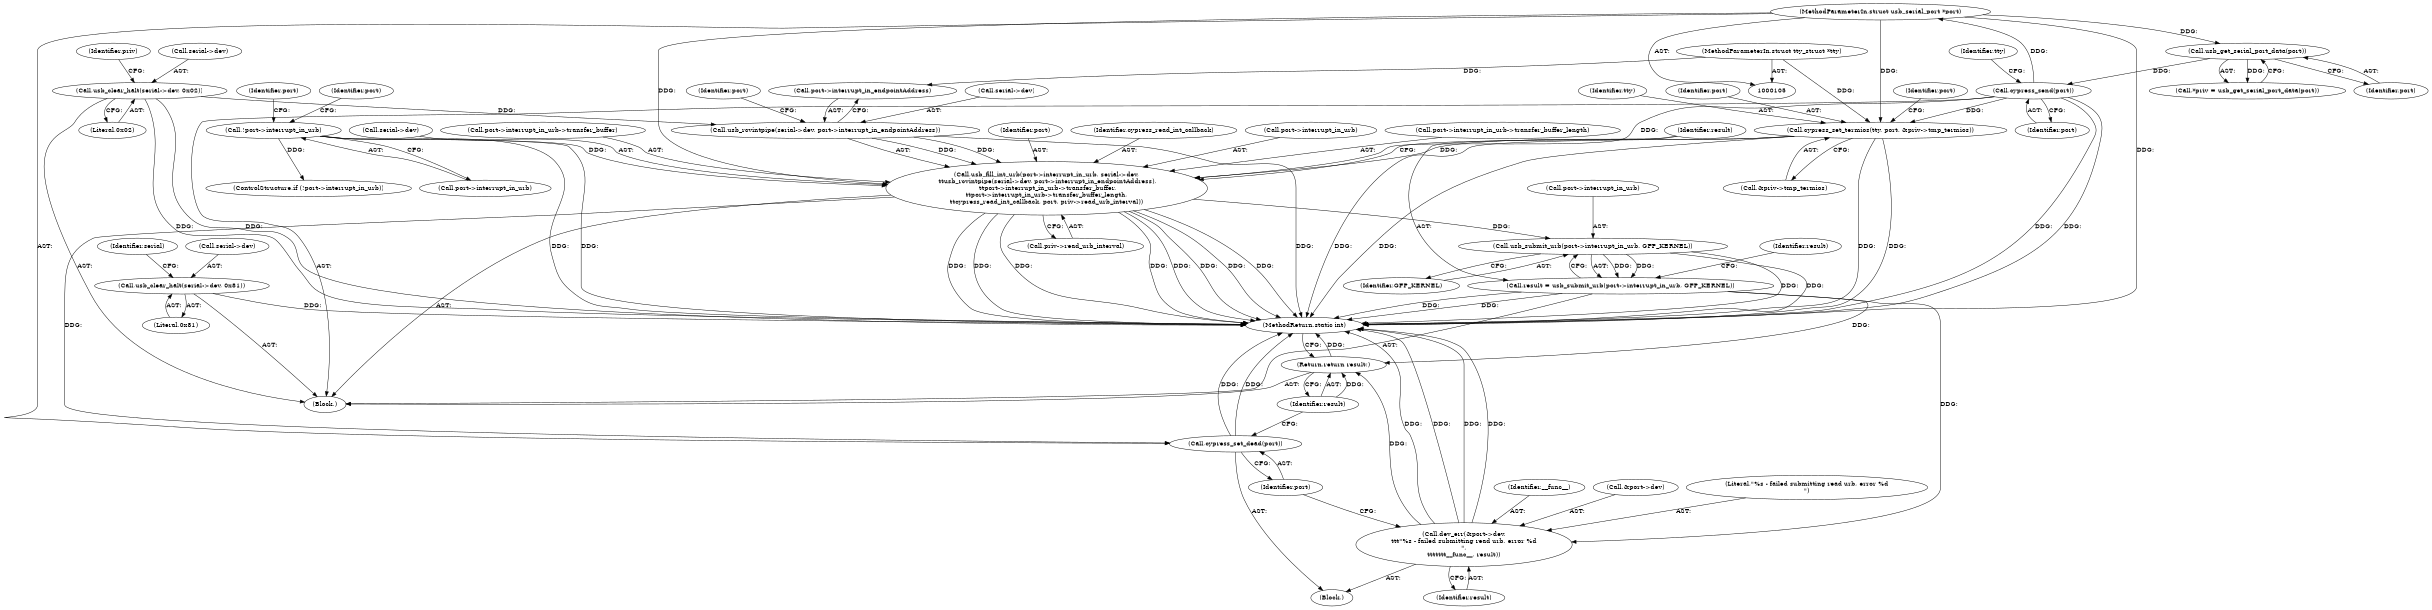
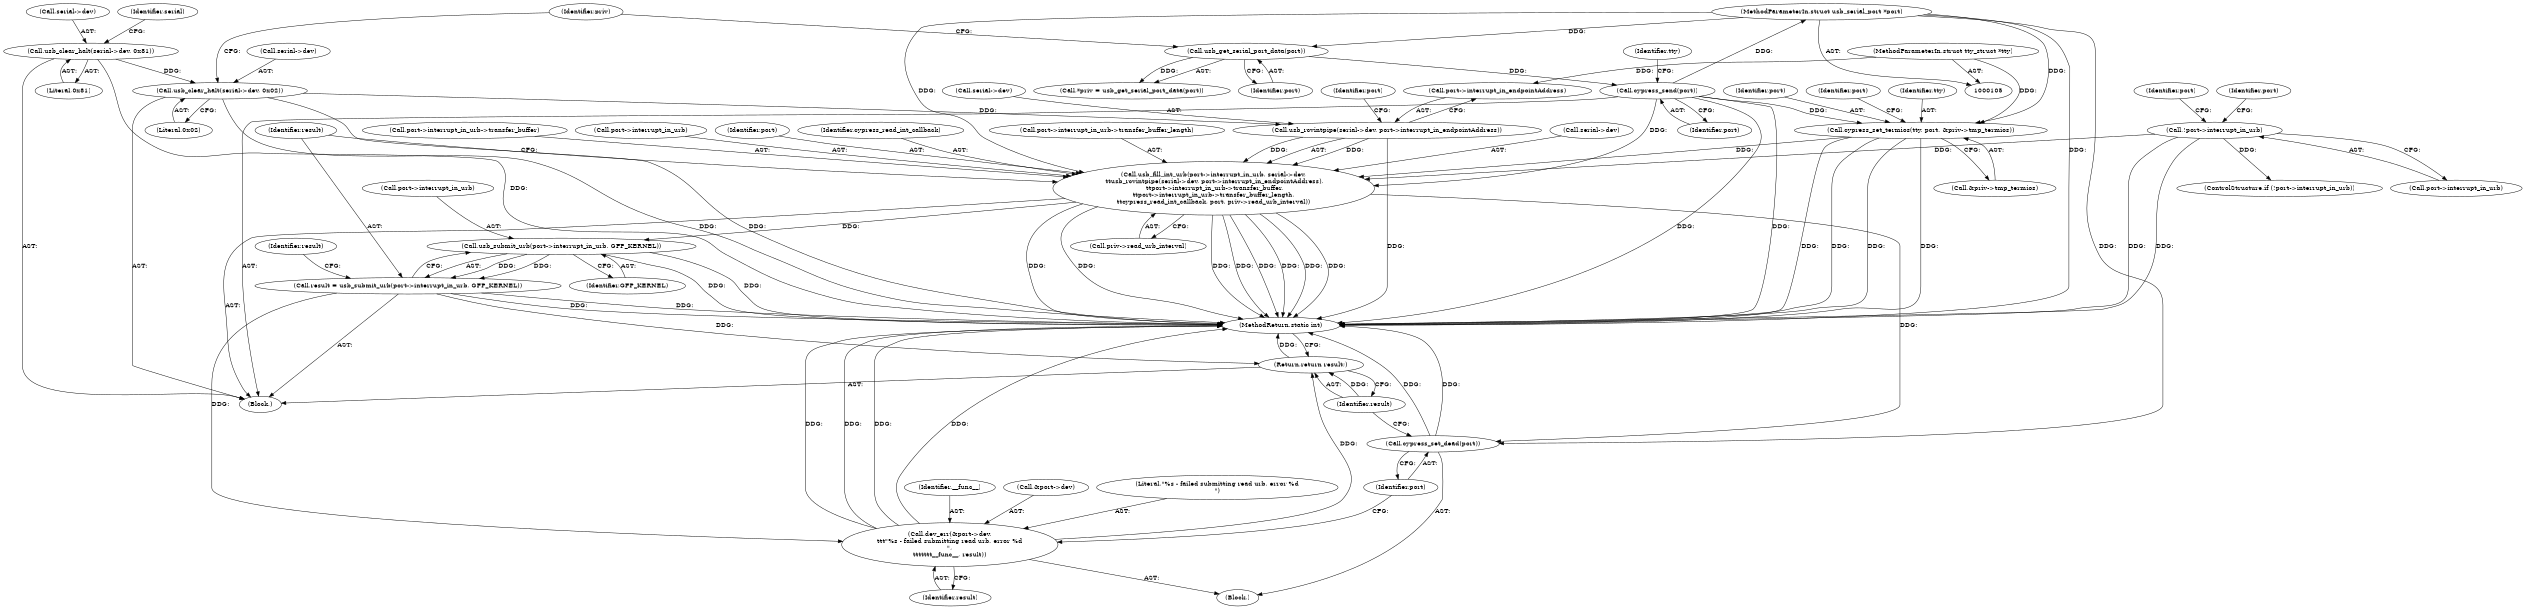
none -> (153, 70)
(2268, 73) -> (897, 30)
(46, 246) -> (2109, 246)
